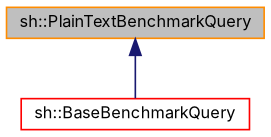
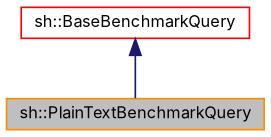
(135, 77) -> (135, 77)
